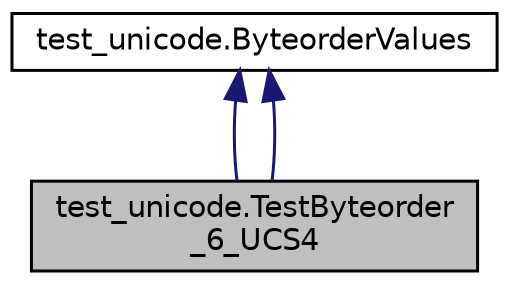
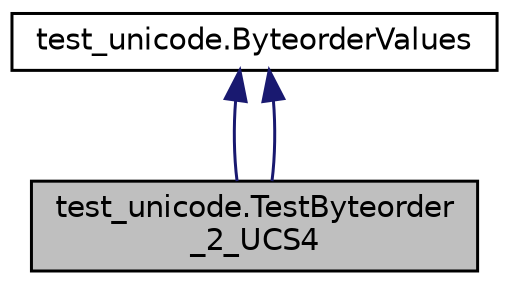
(255, 226) -> (255, 226)
